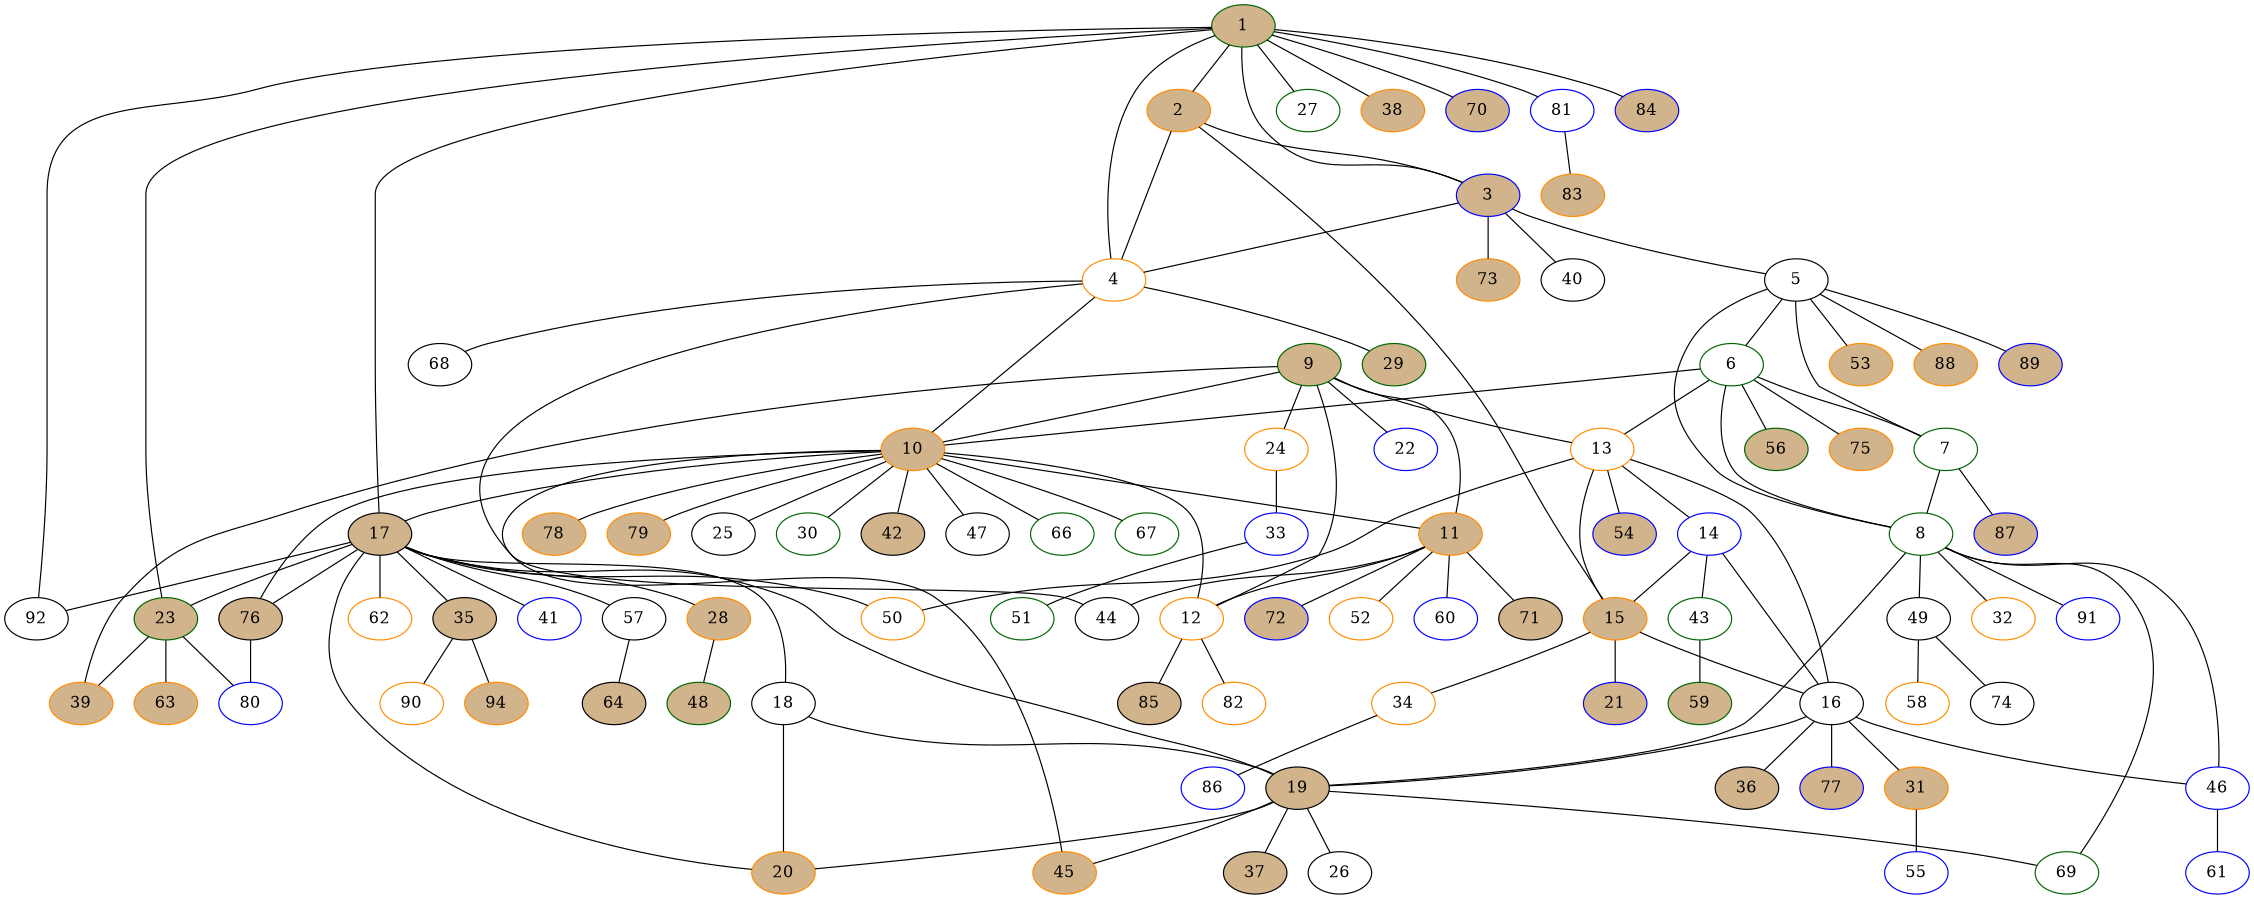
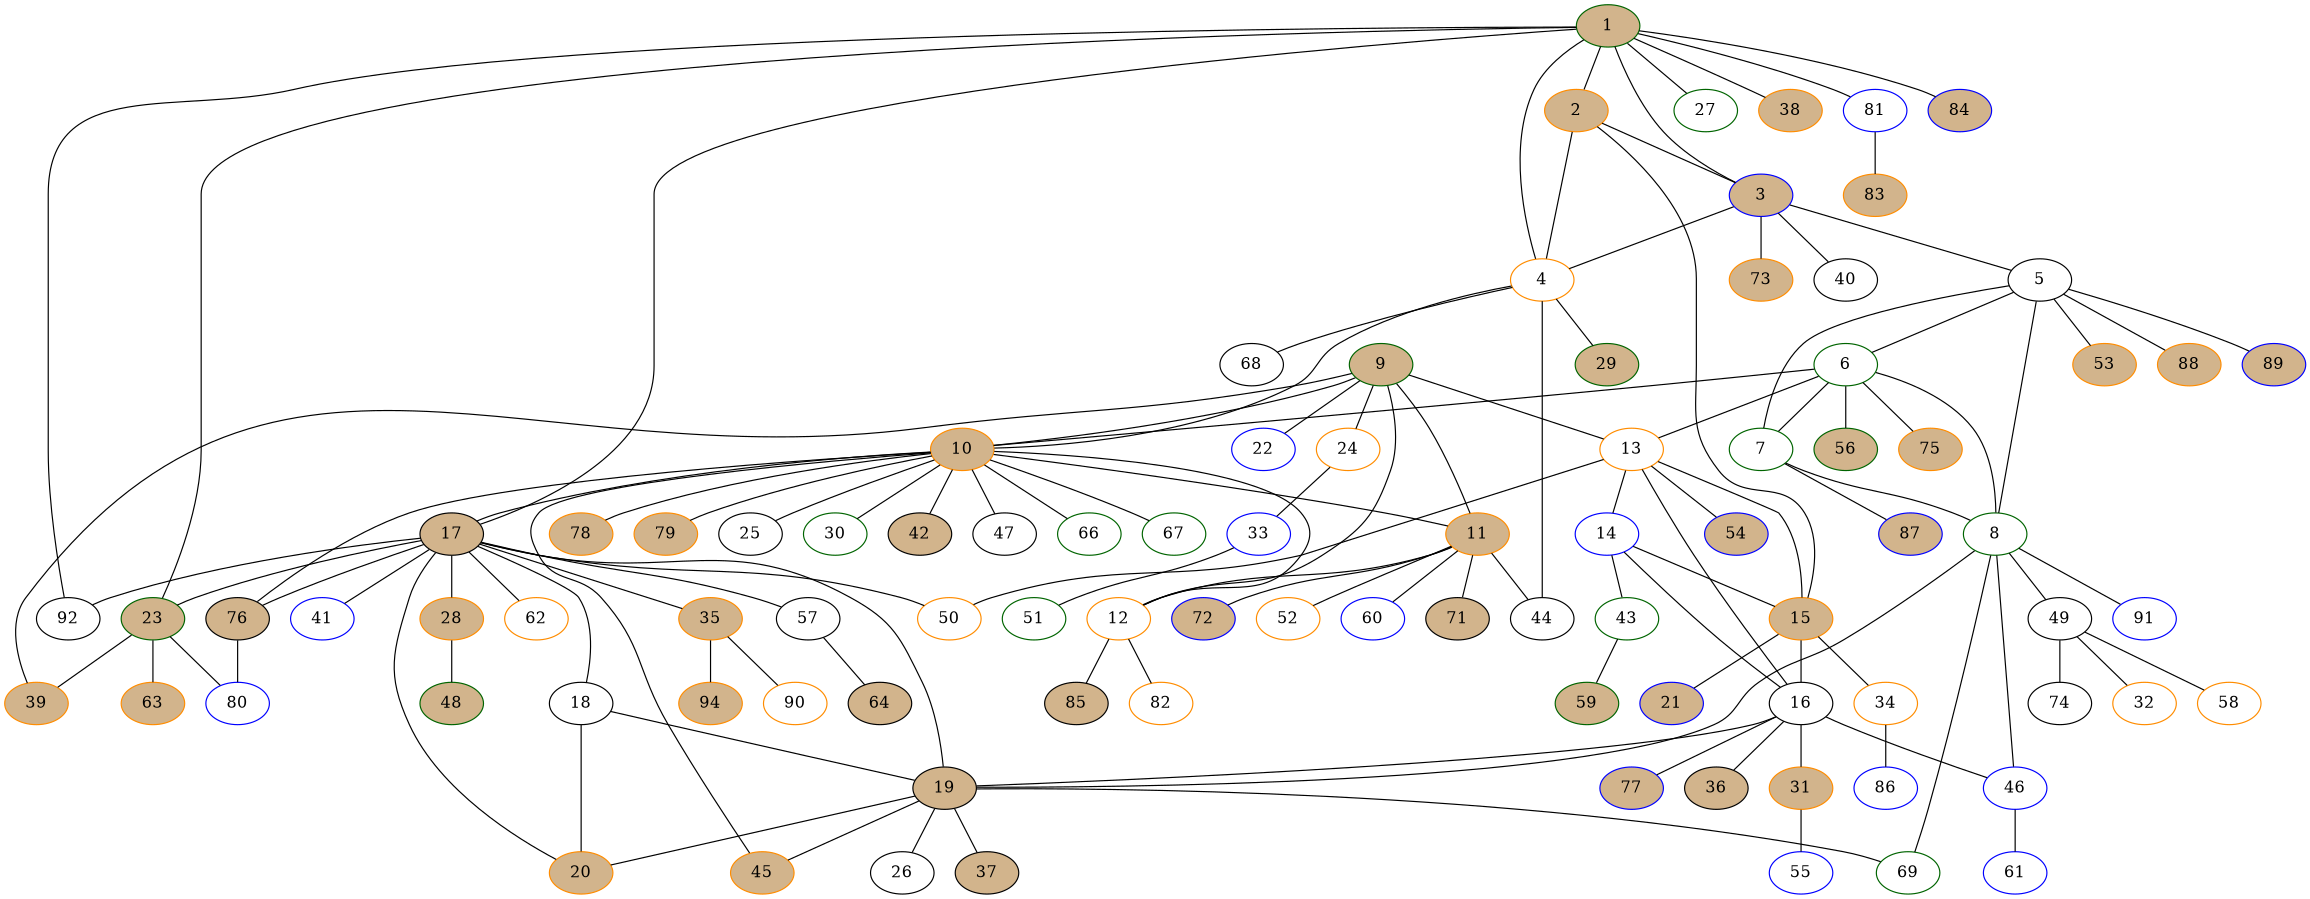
(1478, 111) -> none
(1962, 576) -> (2102, 661)
(465, 619) -> (711, 619)
